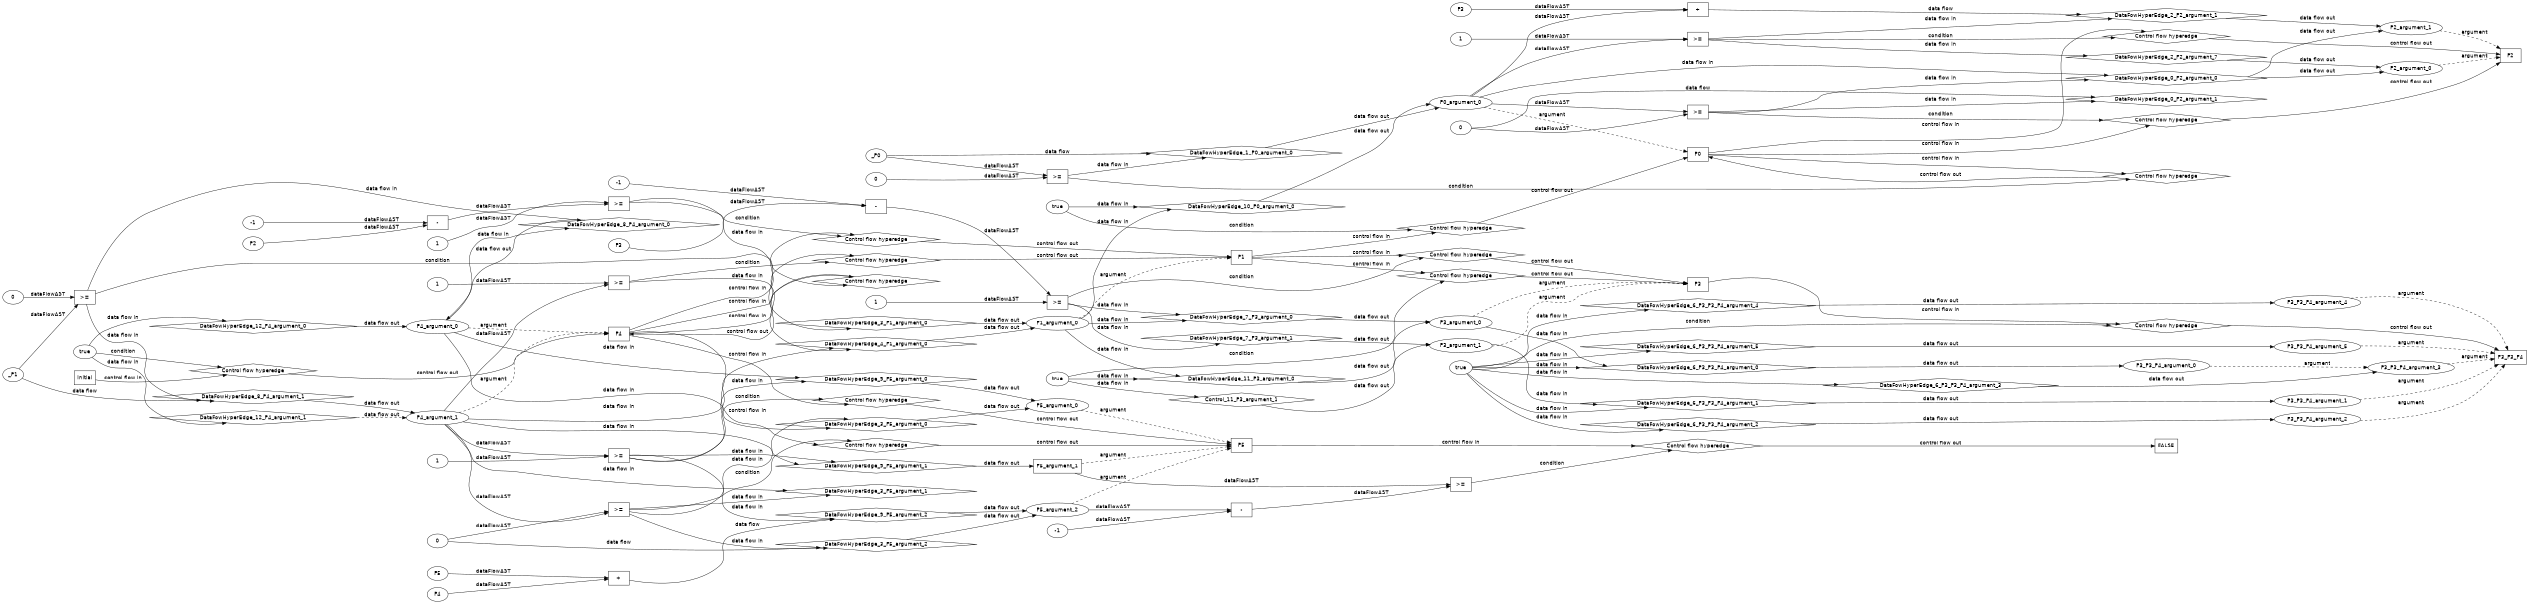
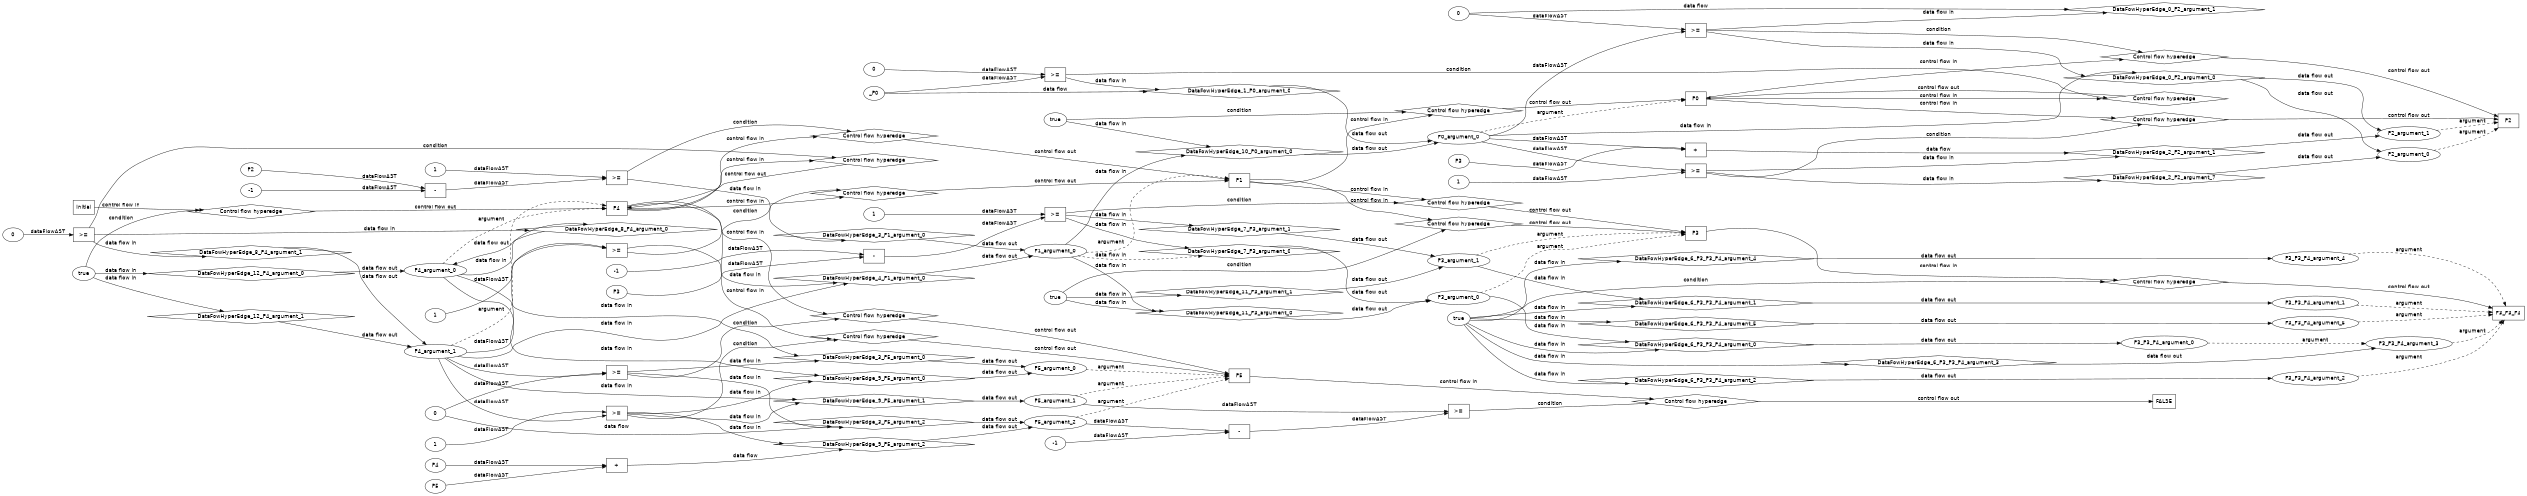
(1136, 323) -> (1138, 260)
(13, 375) -> none
(1242, 400) -> (1239, 292)
(380, 418) -> (343, 334)
(1058, 466) -> (1055, 401)
(876, 491) -> none
